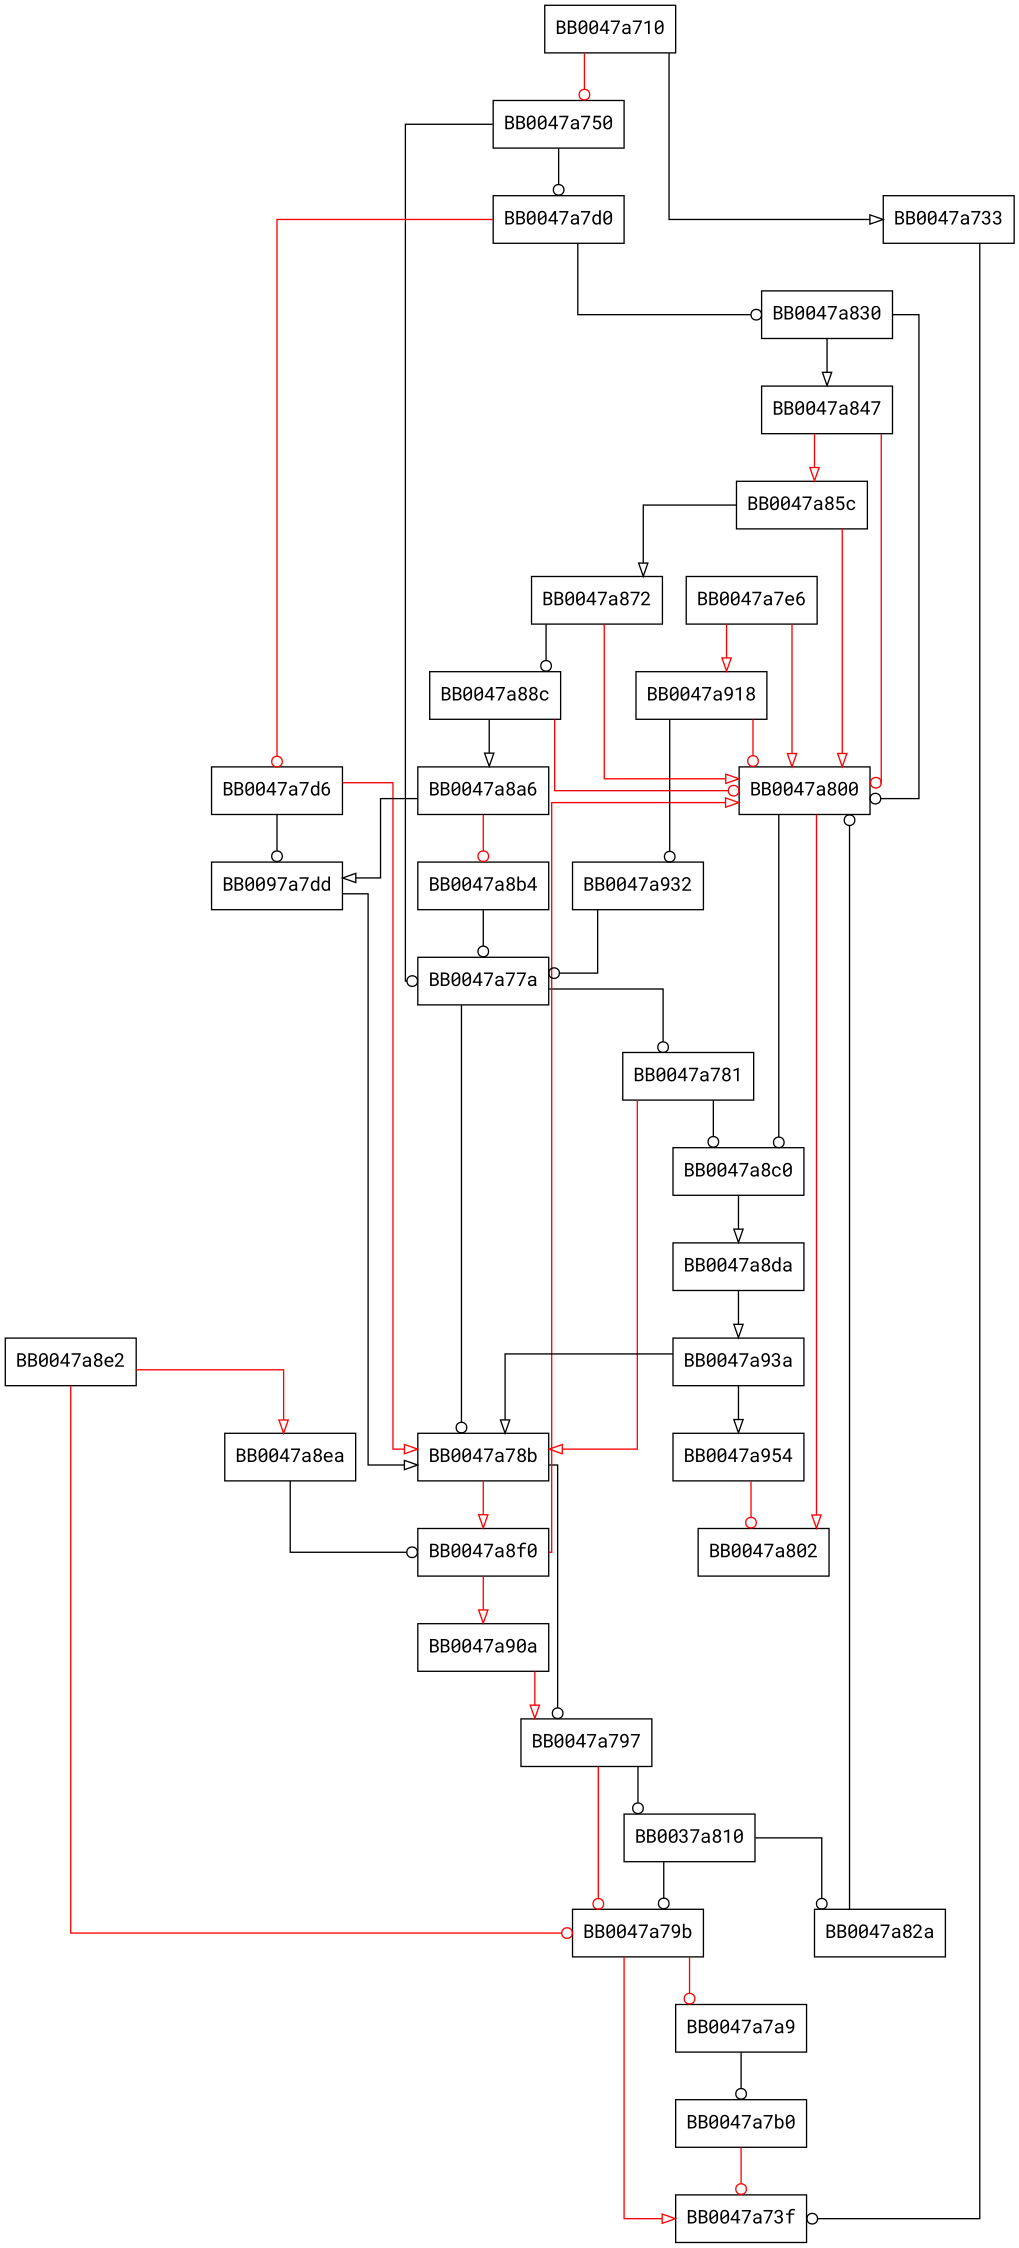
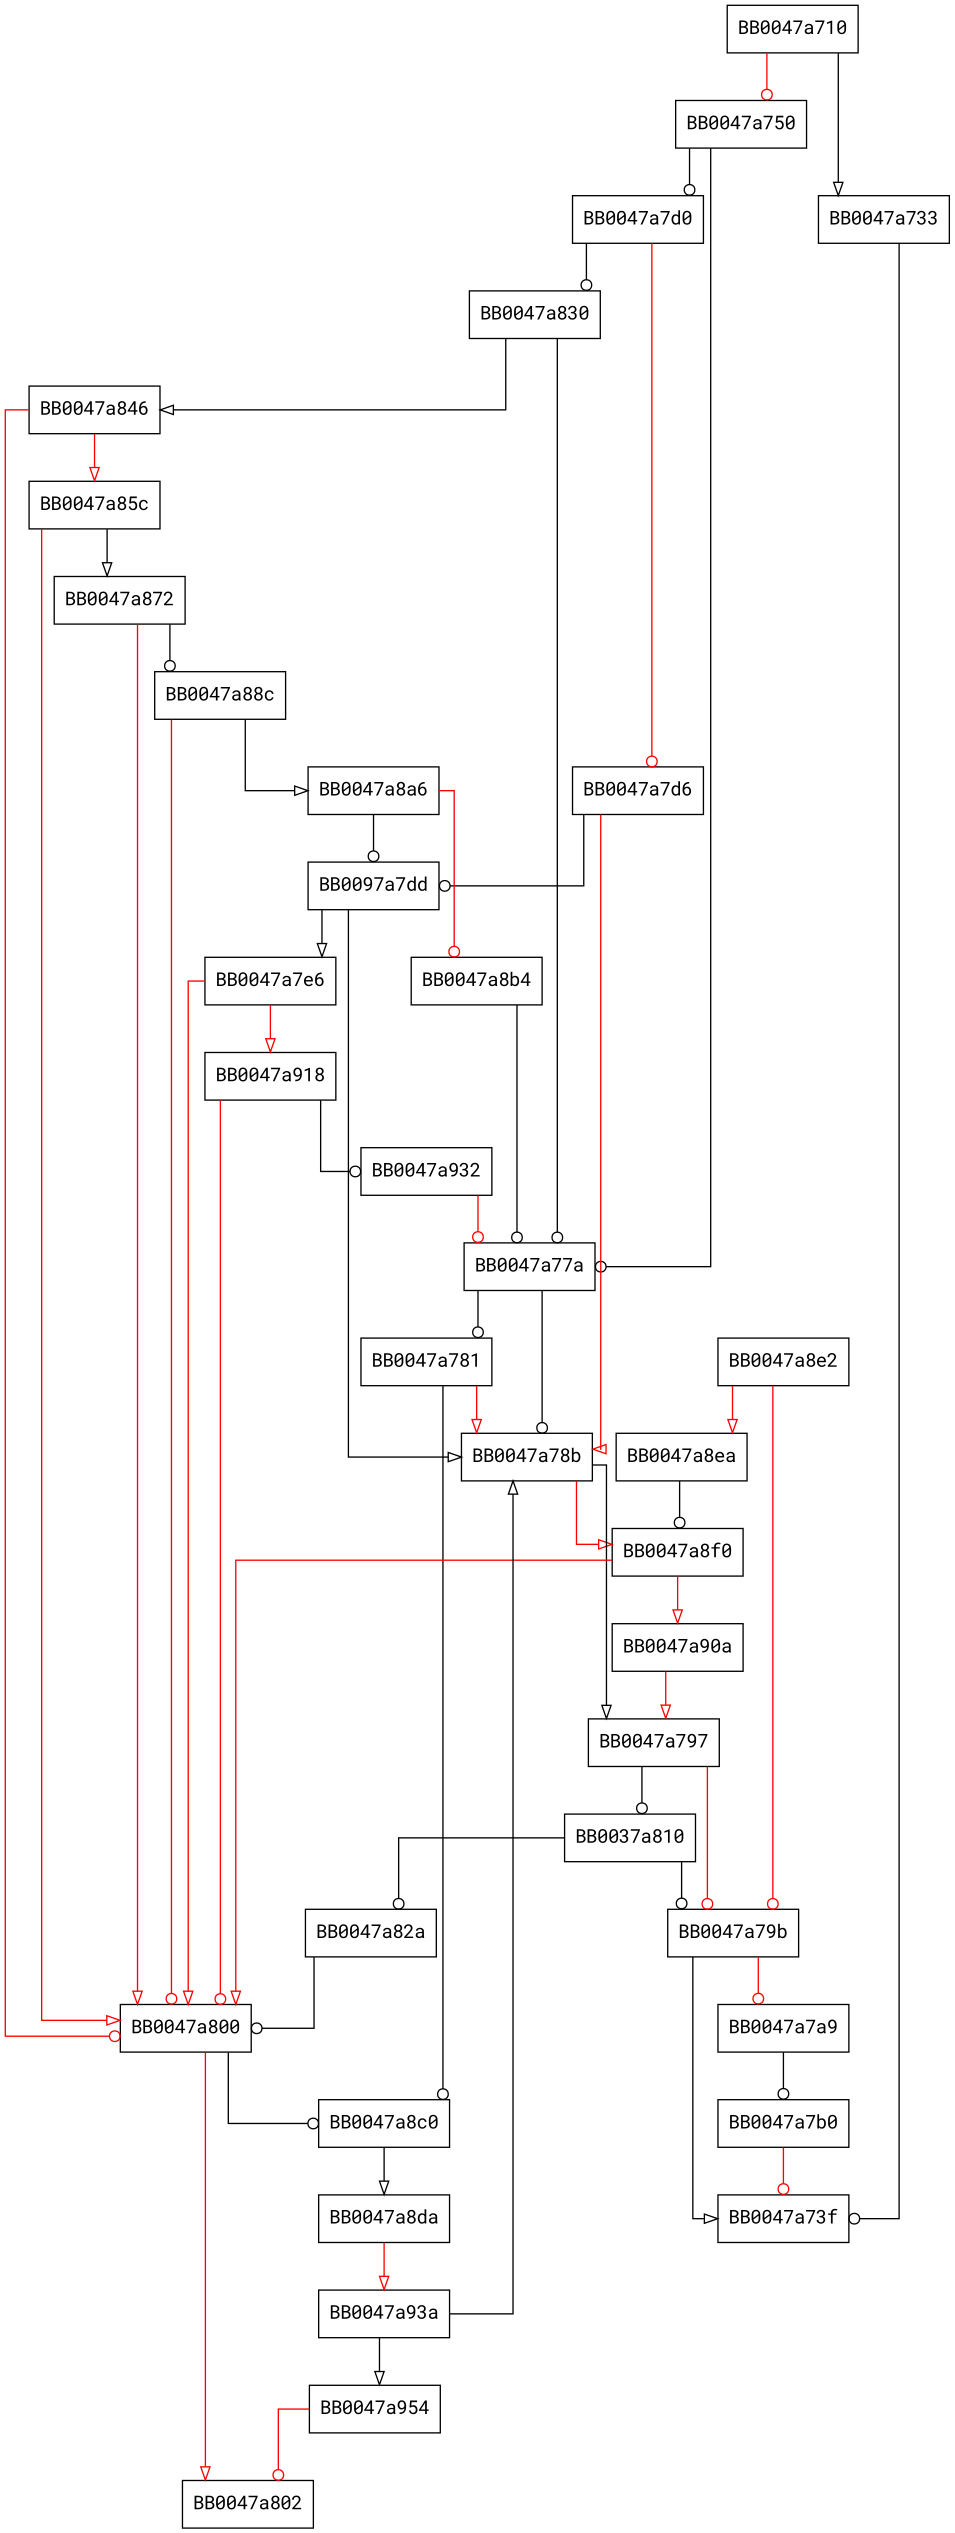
(827, 410) -> (95, 410)
(919, 563) -> (557, 785)
(381, 832) -> (374, 833)
none -> (322, 927)
(598, 961) -> (478, 1214)
(738, 1308) -> (384, 2260)
(558, 1582) -> (606, 1578)
(624, 2107) -> (693, 2094)
